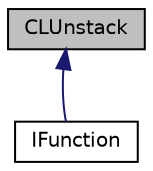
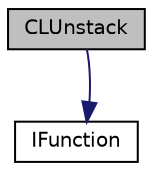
(63, 96) -> (90, 76)
